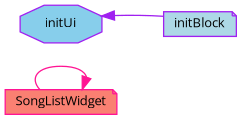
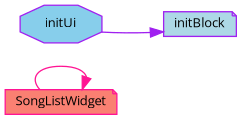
(139, 15) -> (126, 33)
